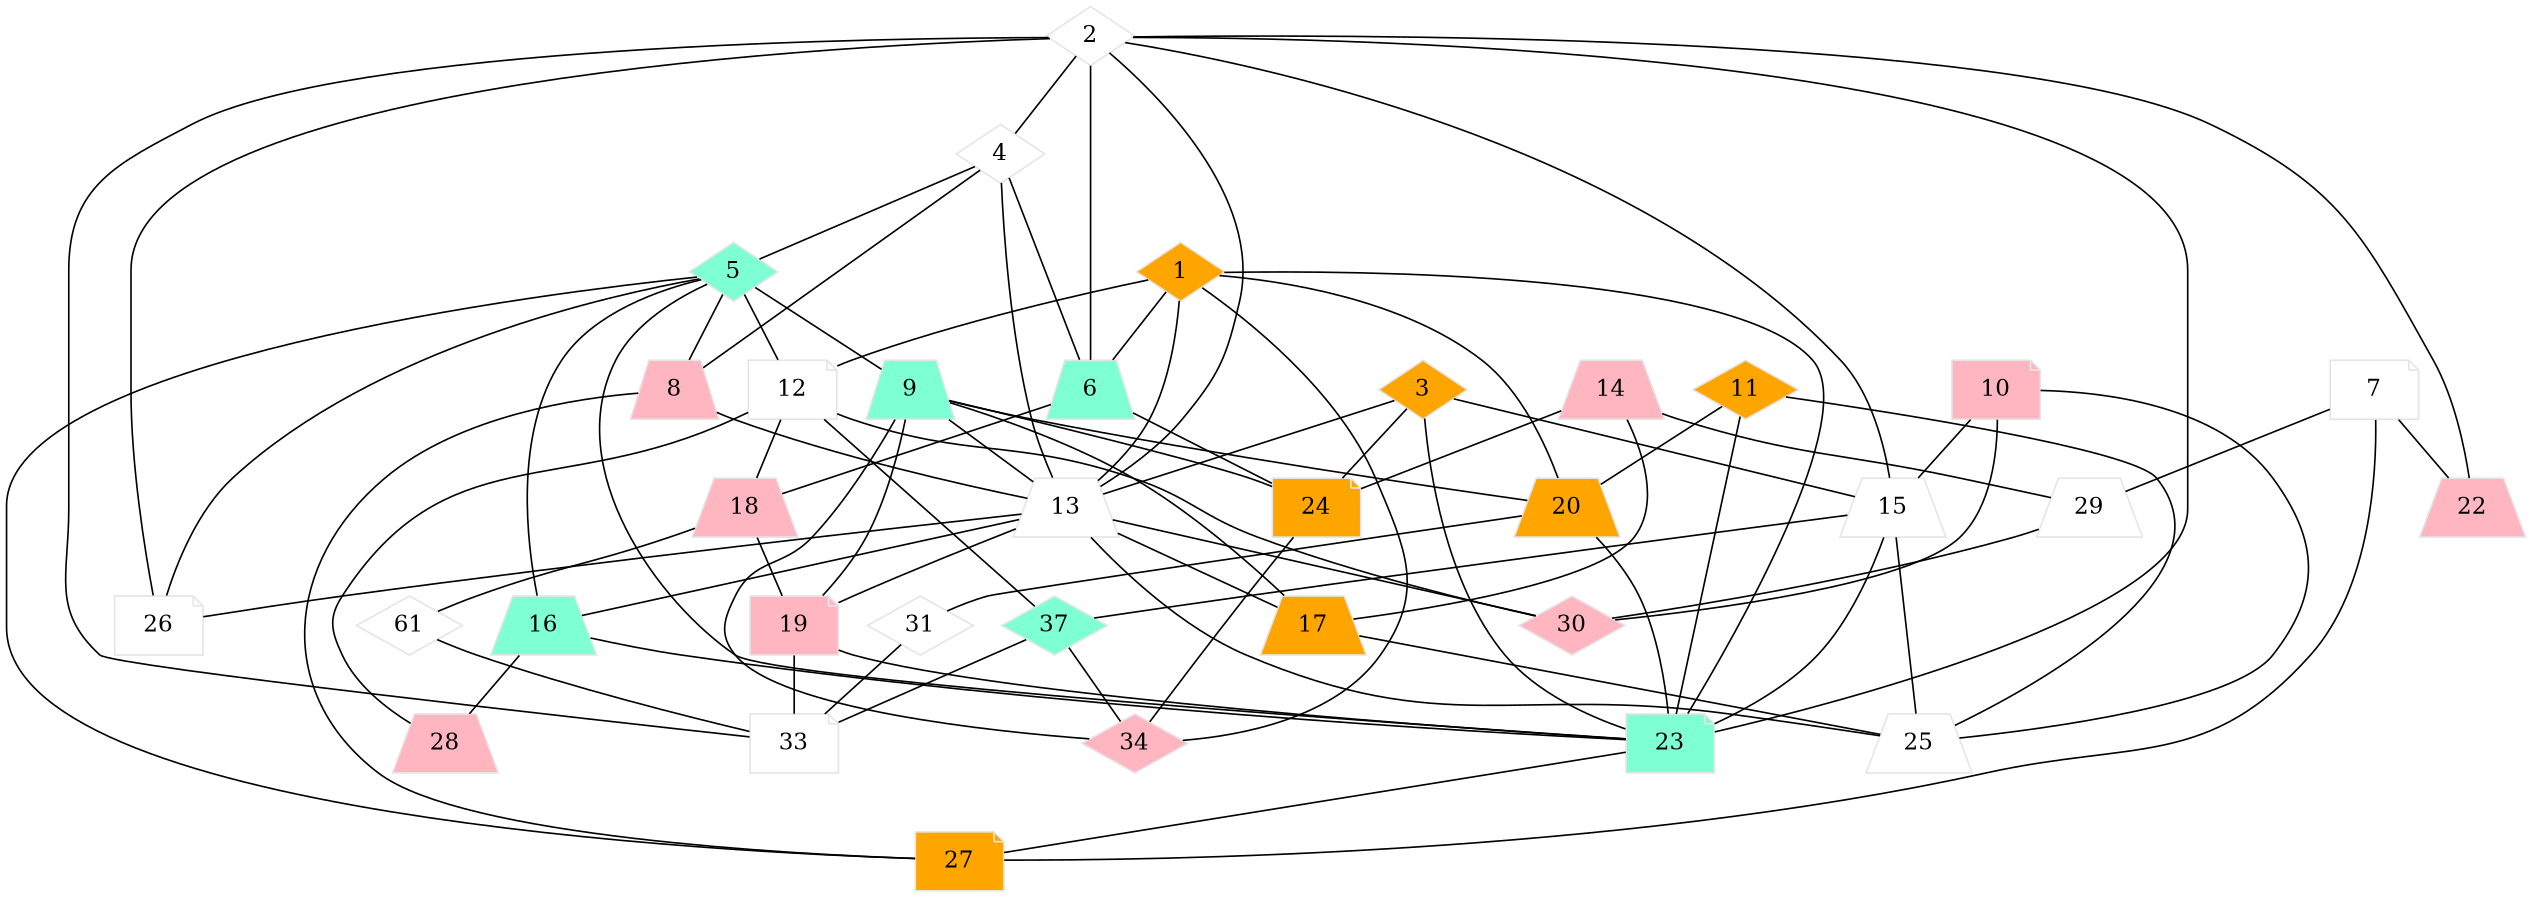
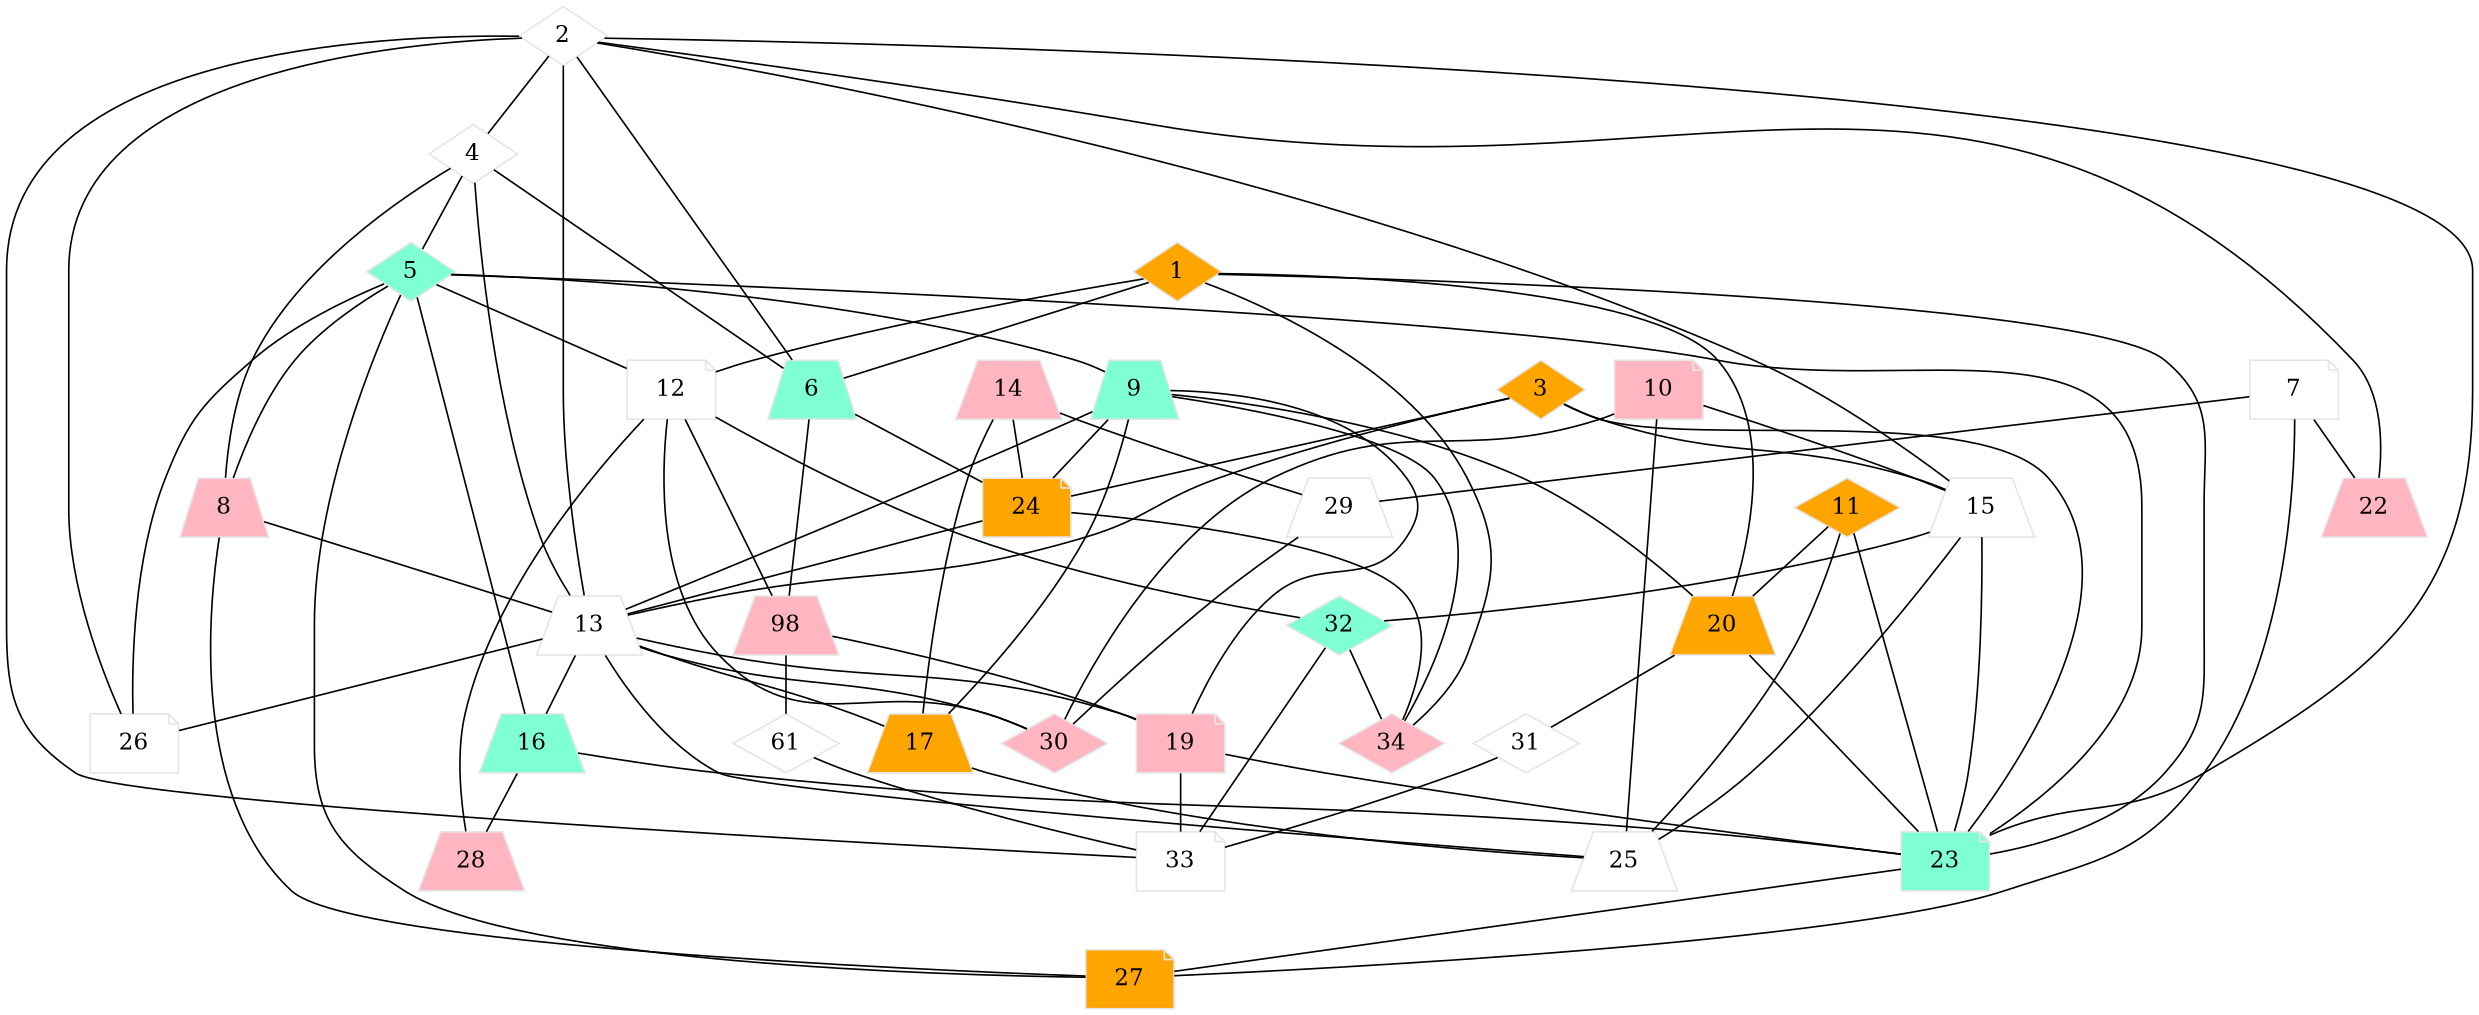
(1158, 400) -> (805, 567)
(745, 508) -> (786, 626)
(1055, 626) -> (1339, 626)
